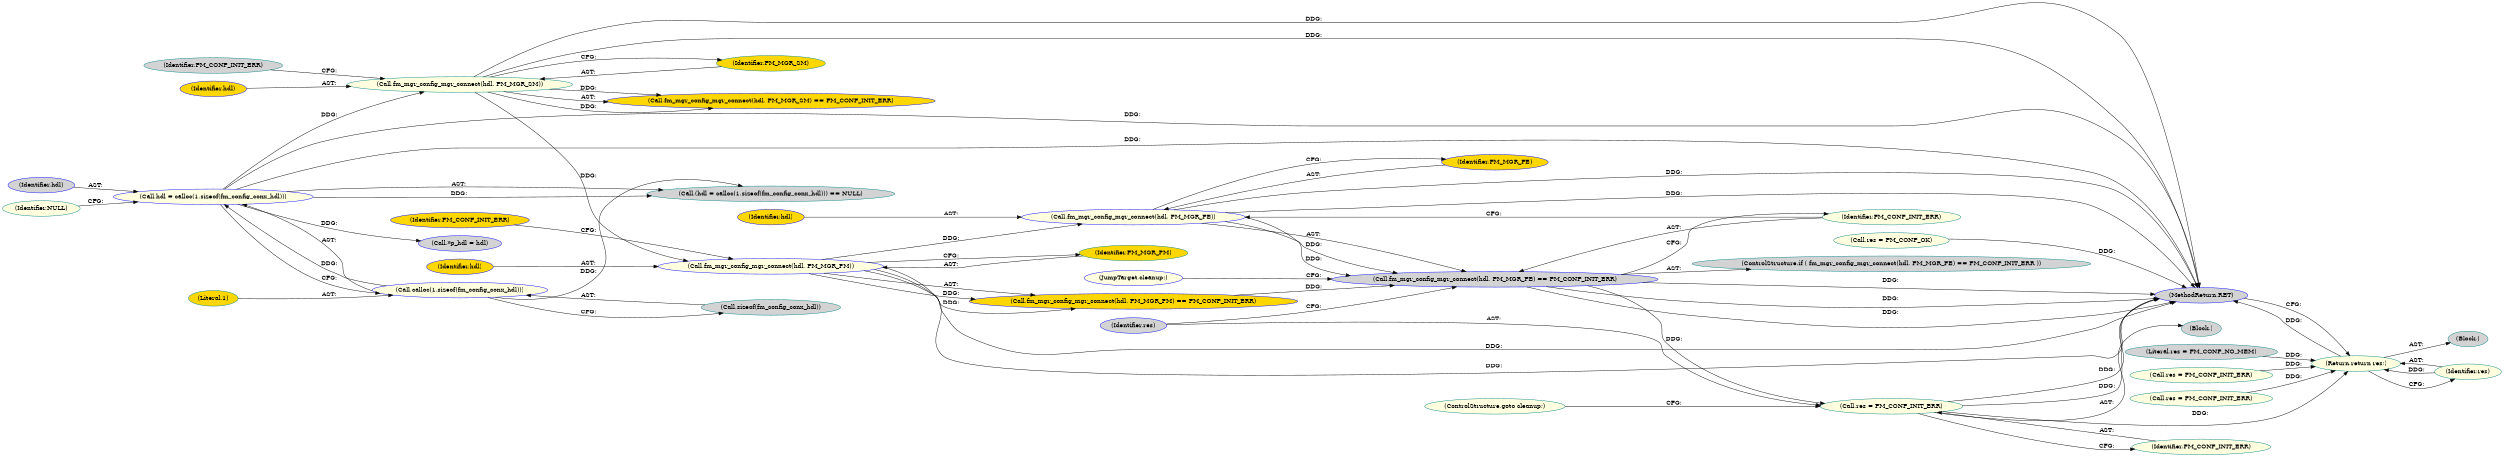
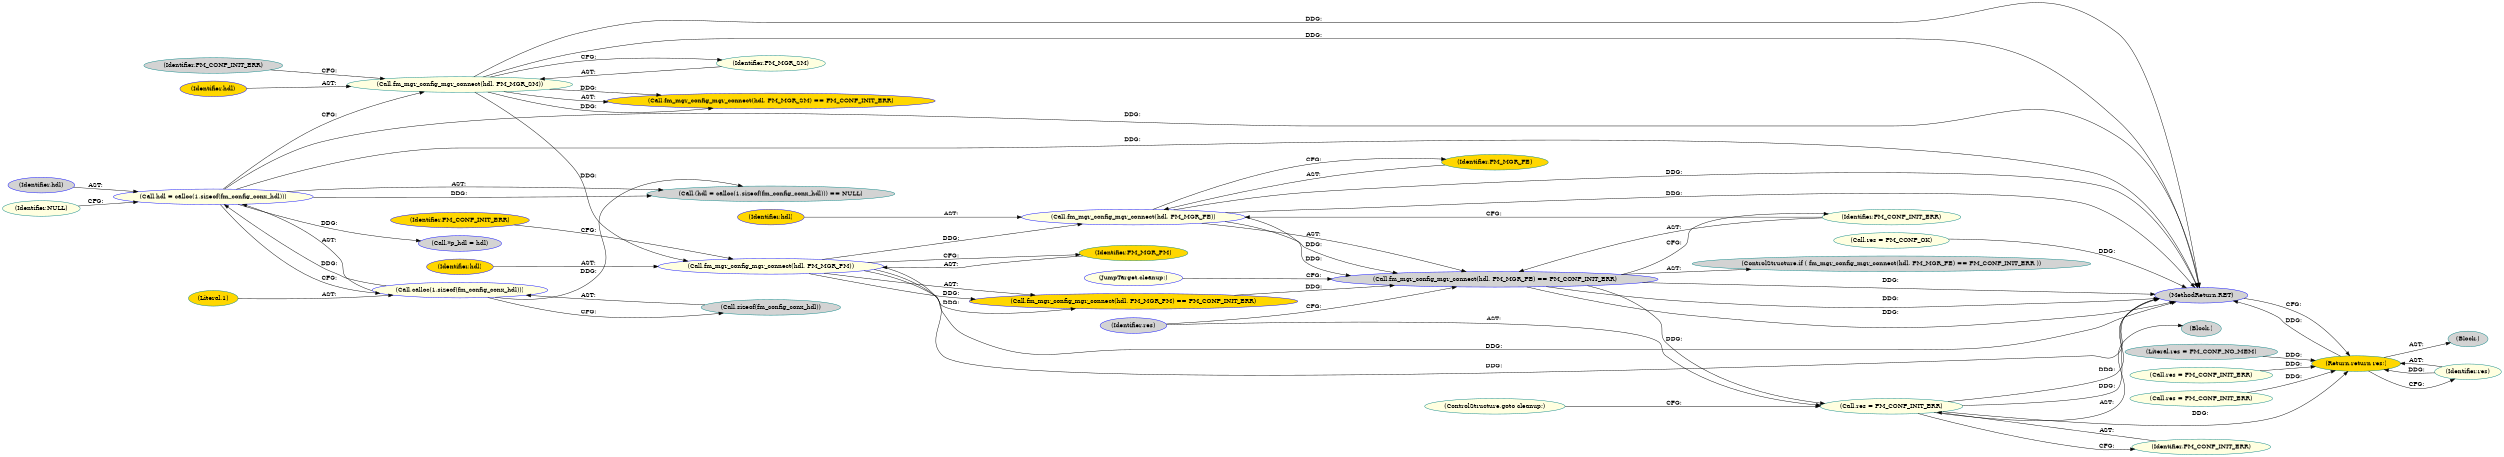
(771, 63) -> (771, 63)
(330, 115) -> (330, 115)
(1495, 162) -> (1495, 162)
(2356, 364) -> (2356, 364)
